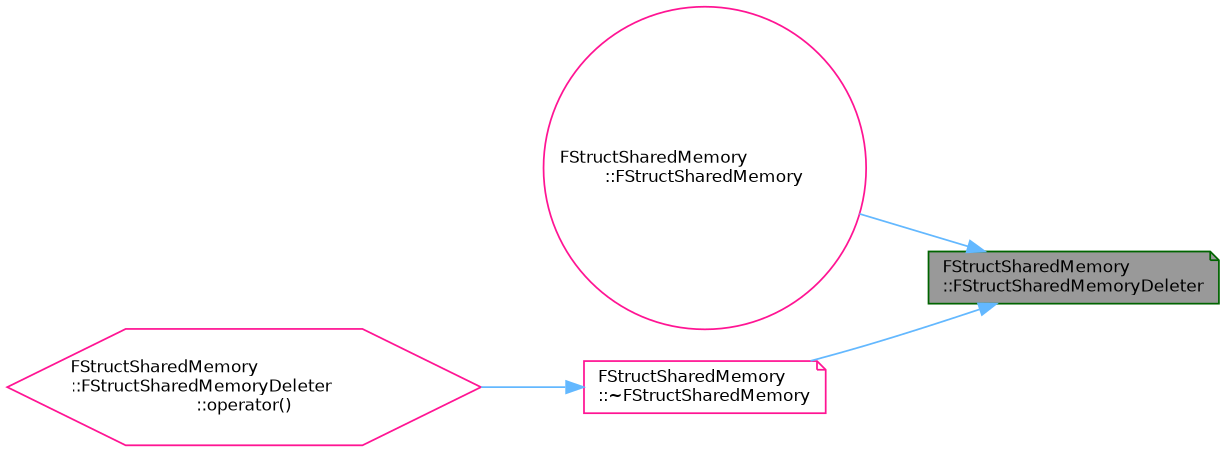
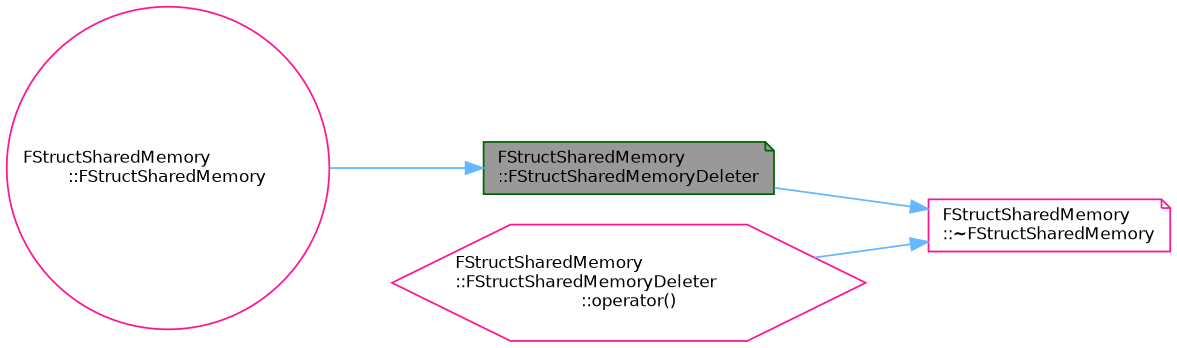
(895, 336) -> (842, 197)
